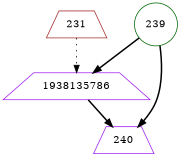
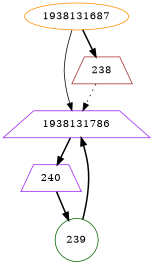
none -> (77, 16)
(77, 24) -> (102, 70)
(160, 85) -> (61, 202)
(77, 86) -> (77, 124)
